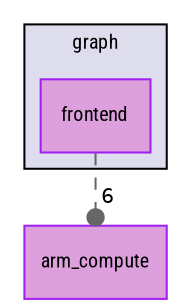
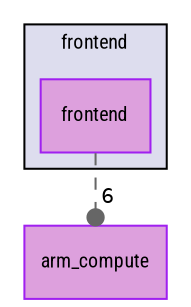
(96, 44) -> (96, 44)
